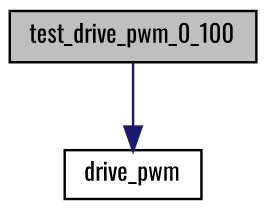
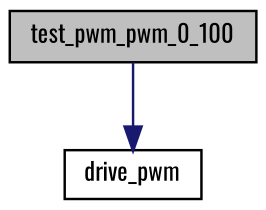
(133, 37) -> (133, 37)
